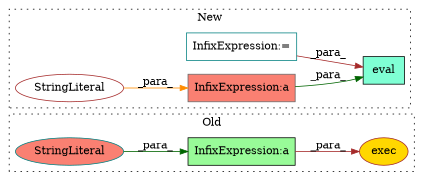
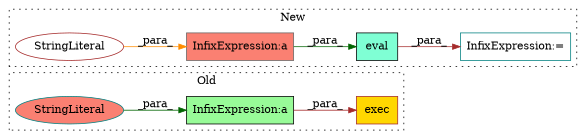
(326, 61) -> (425, 47)
(384, 152) -> (377, 110)
